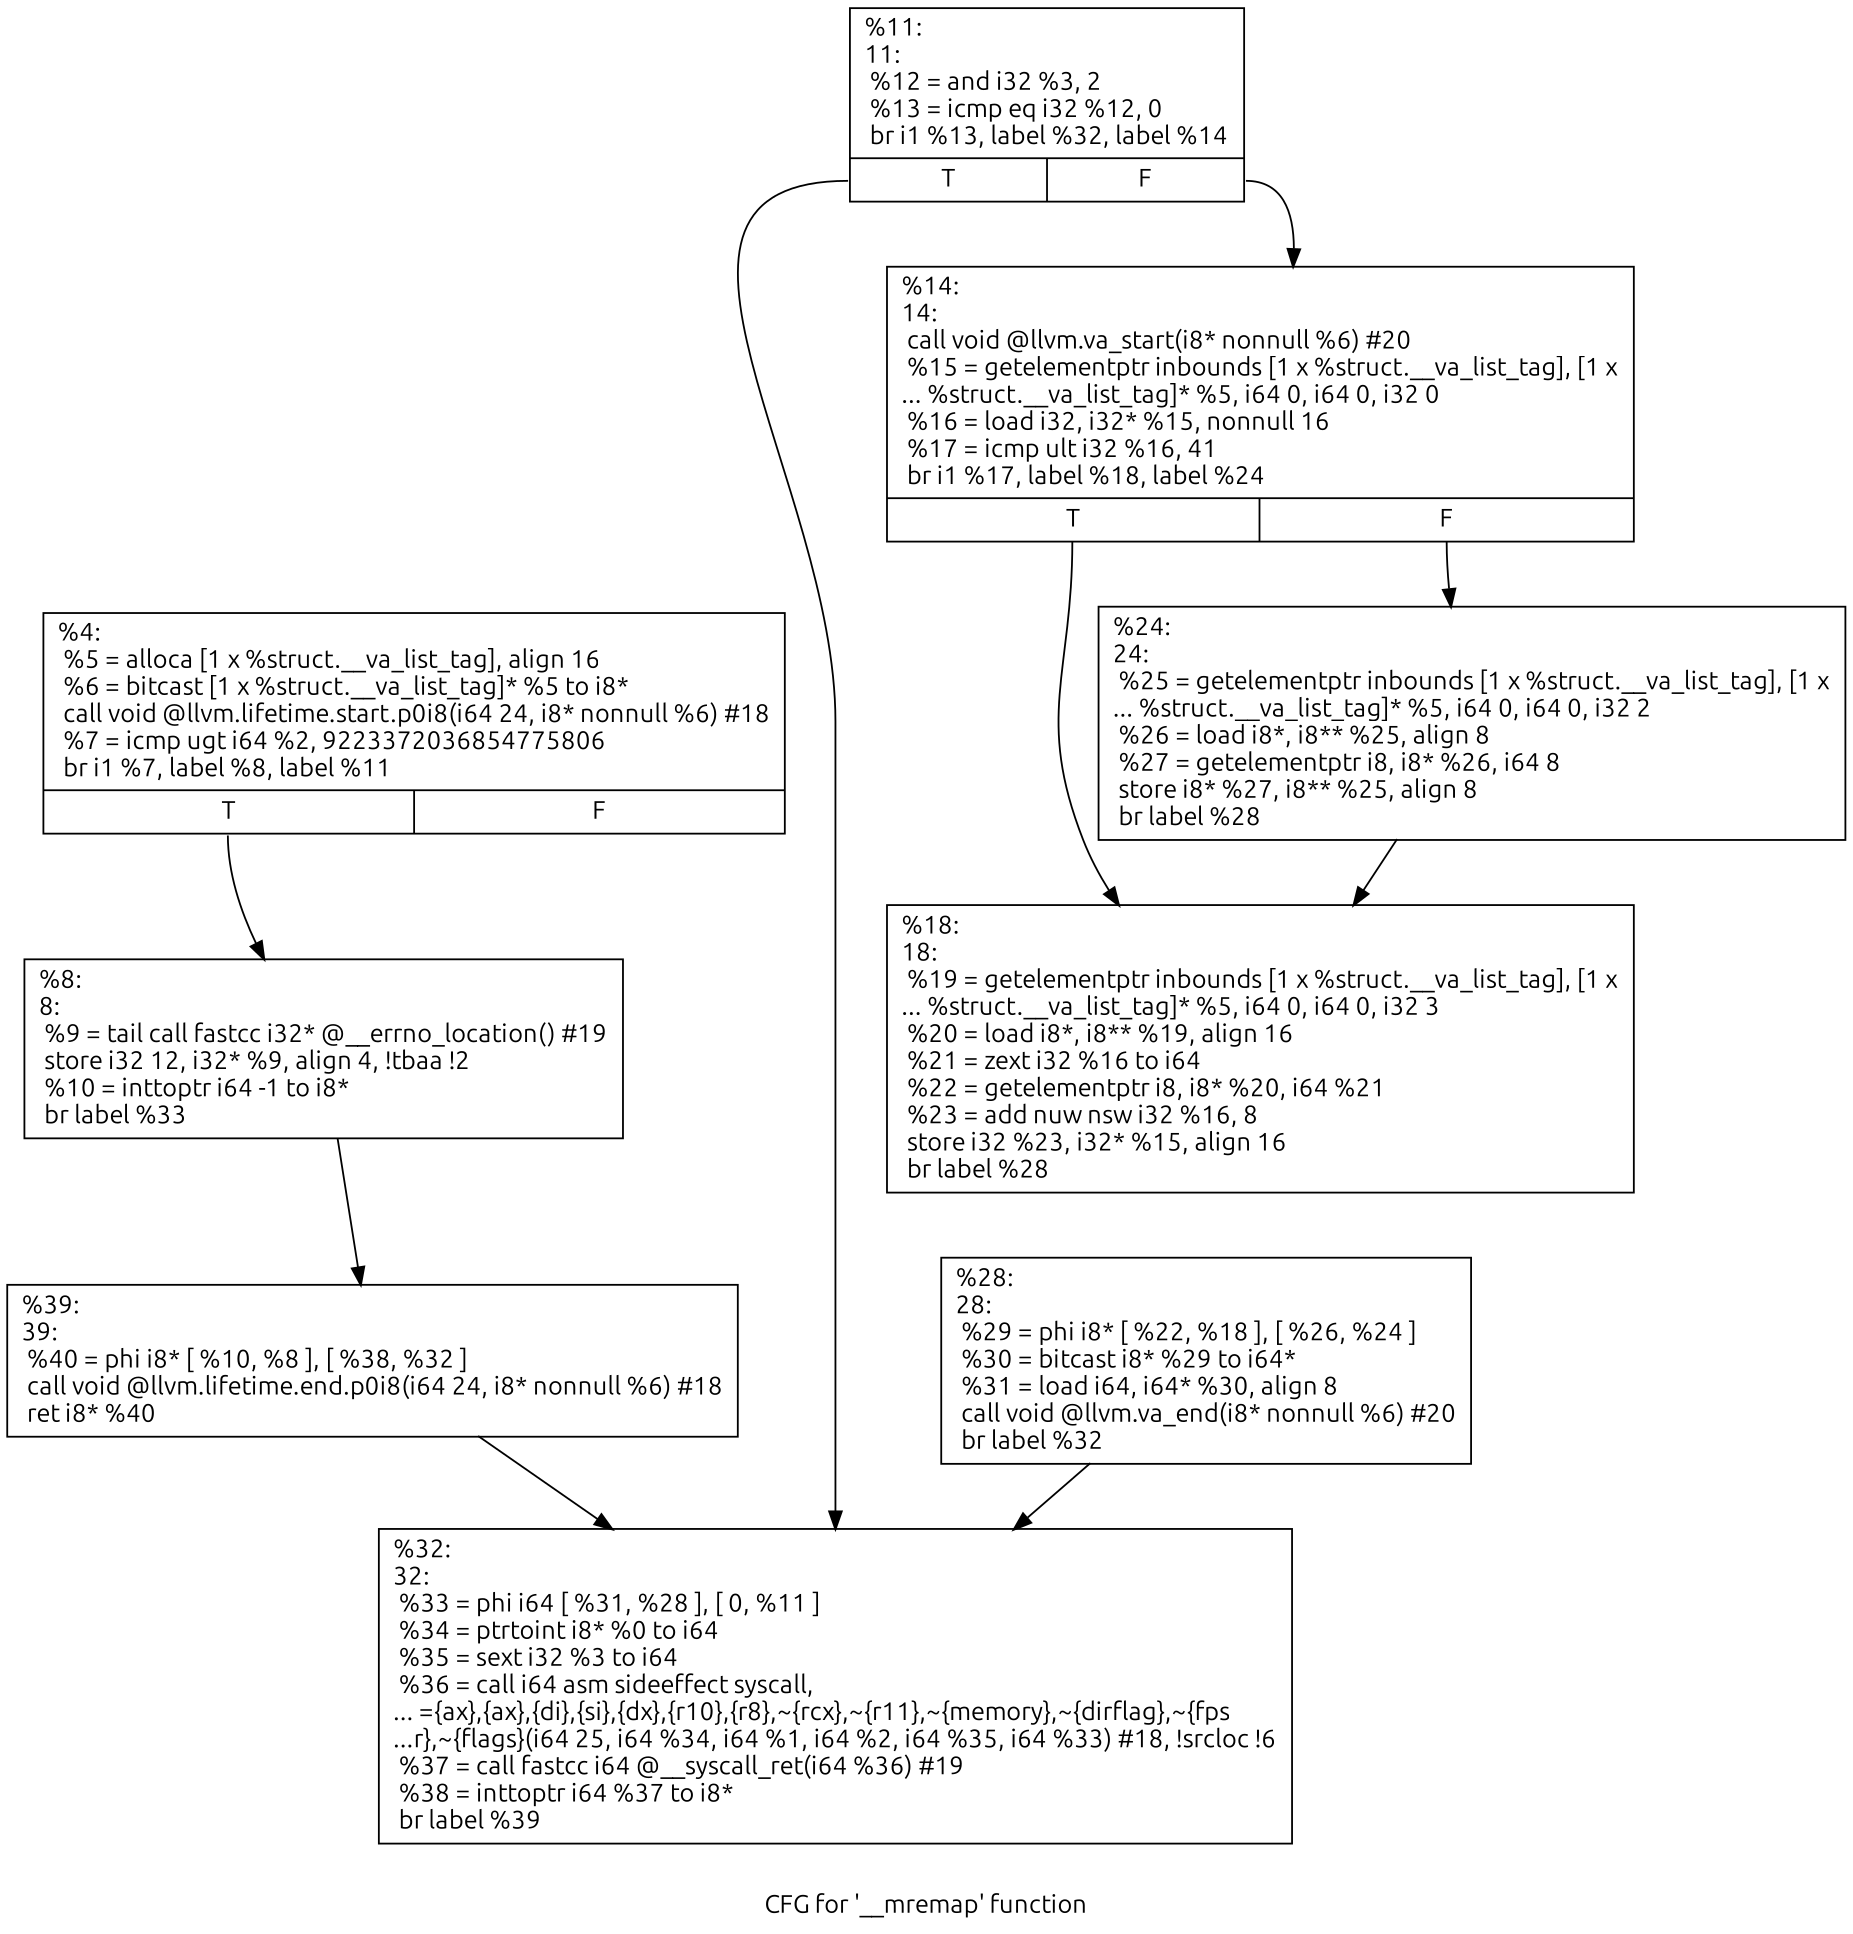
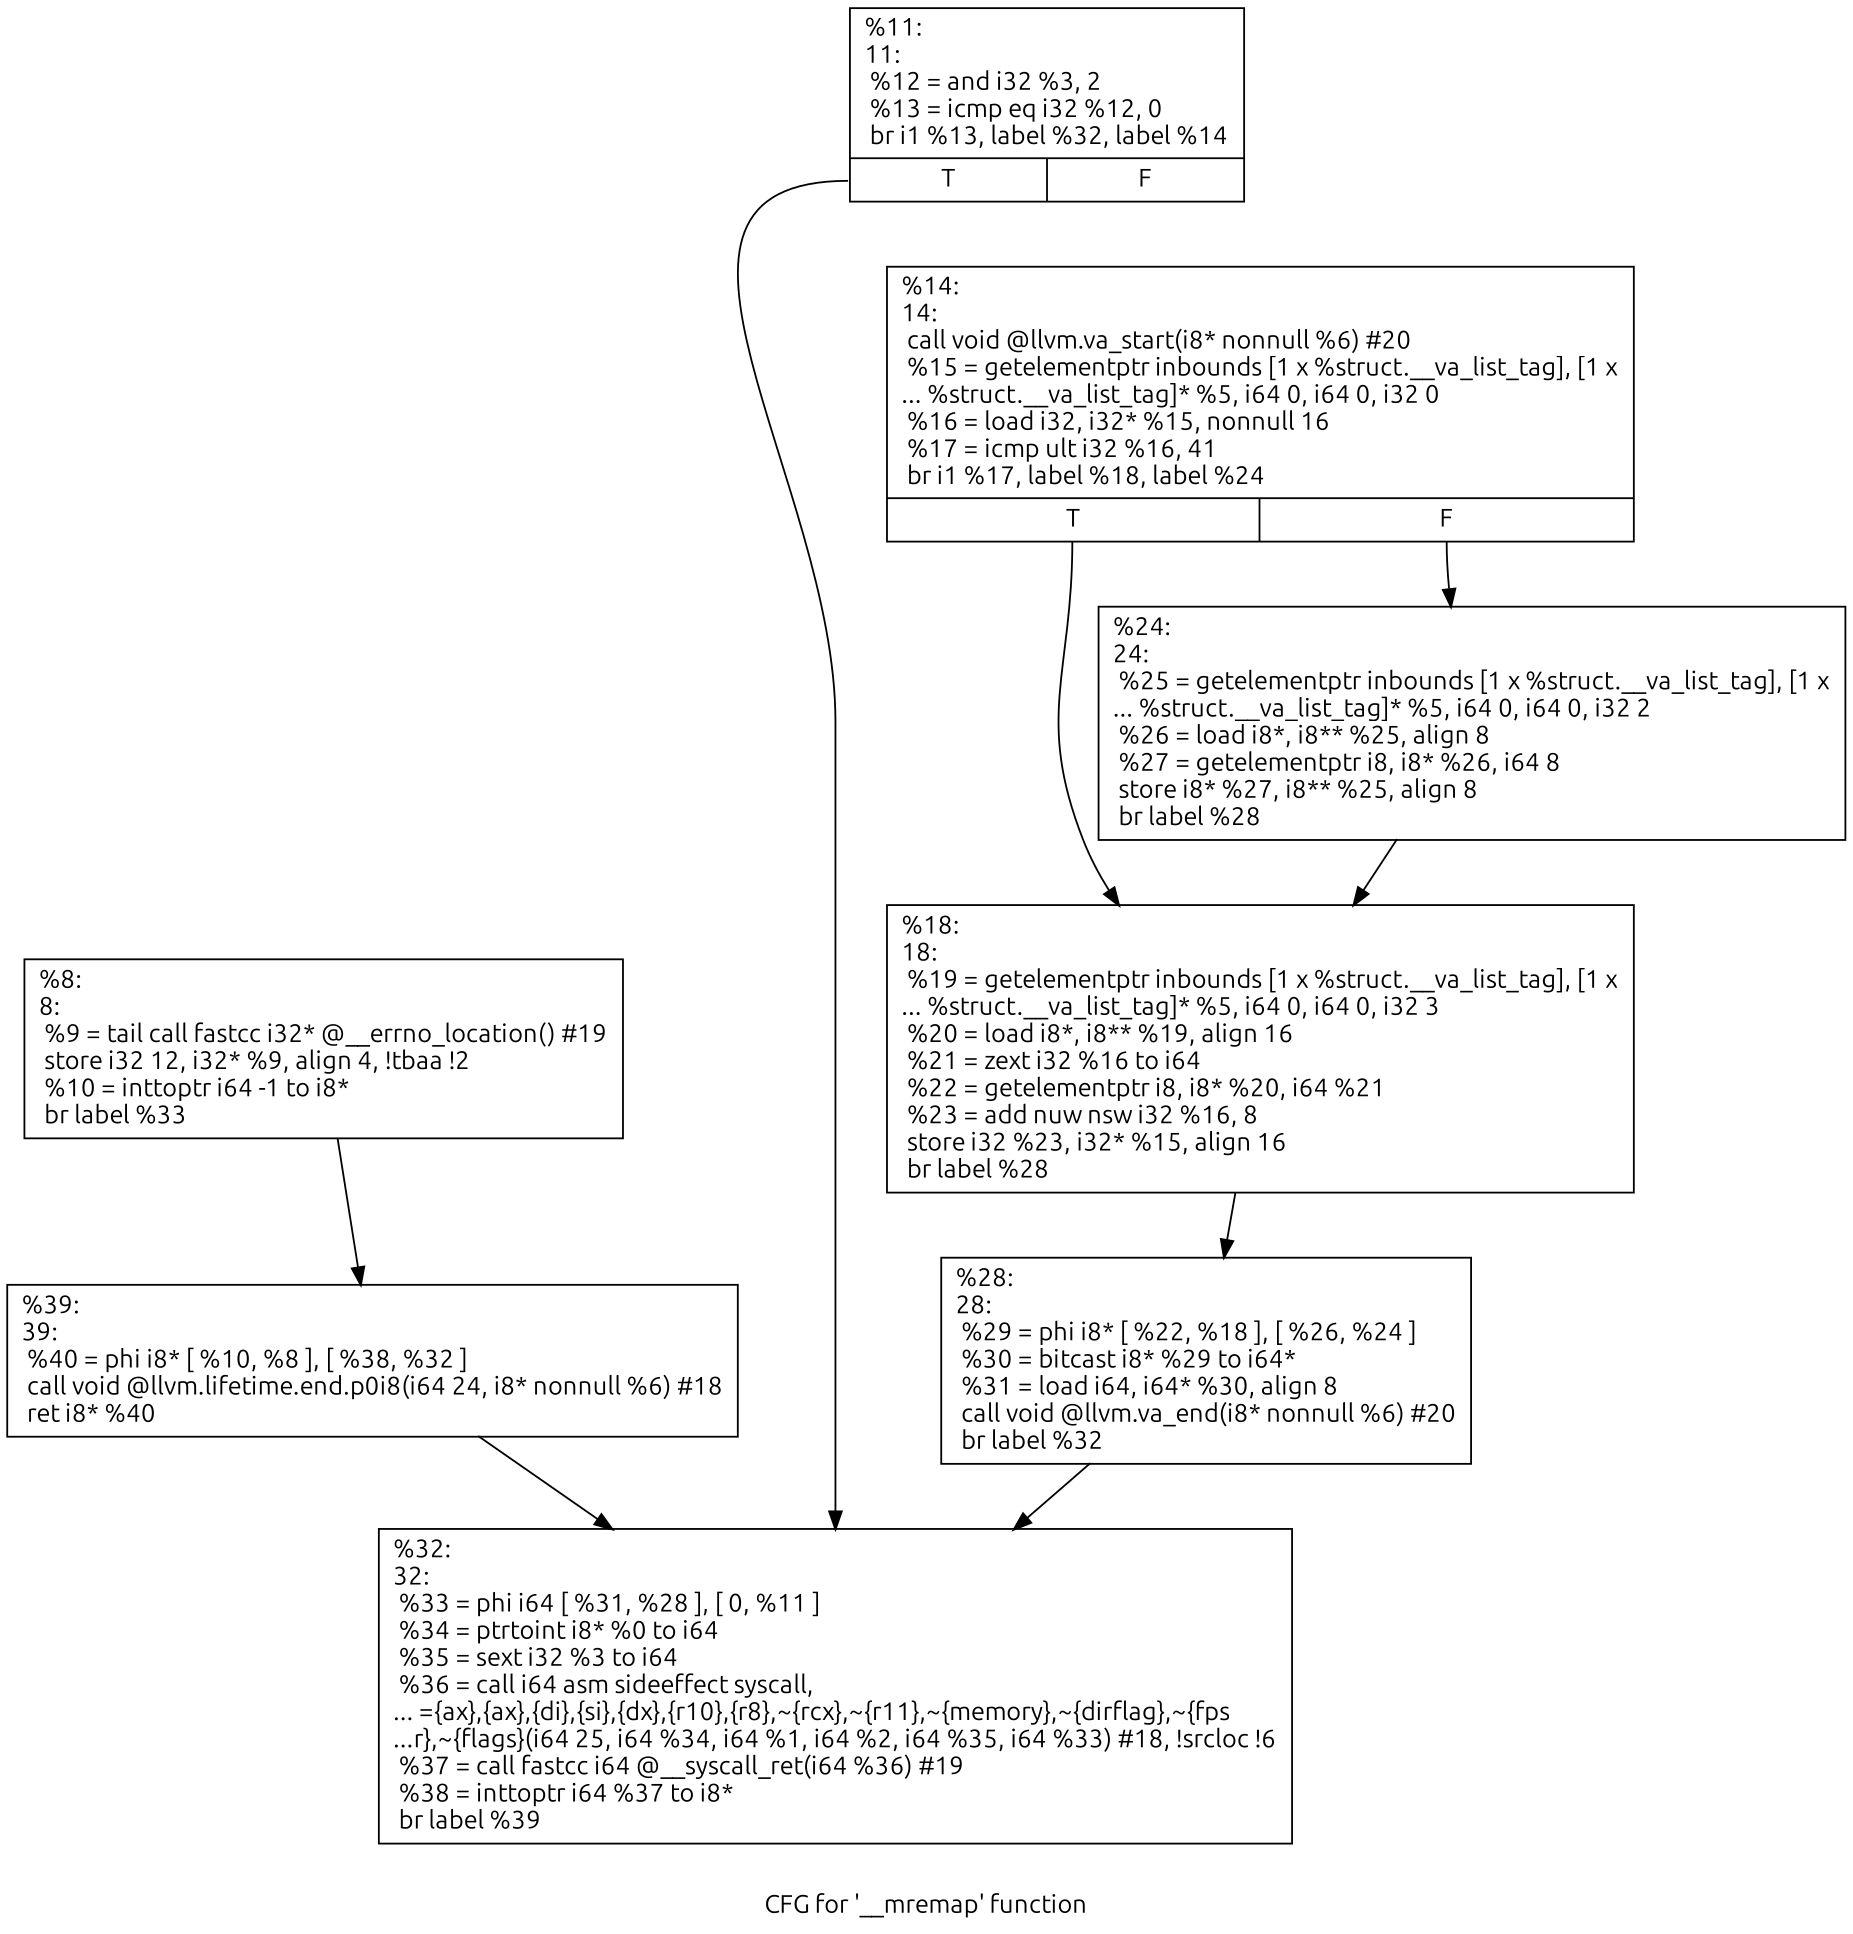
(1285, 203) -> none
(414, 723) -> none
none -> (1231, 1216)
